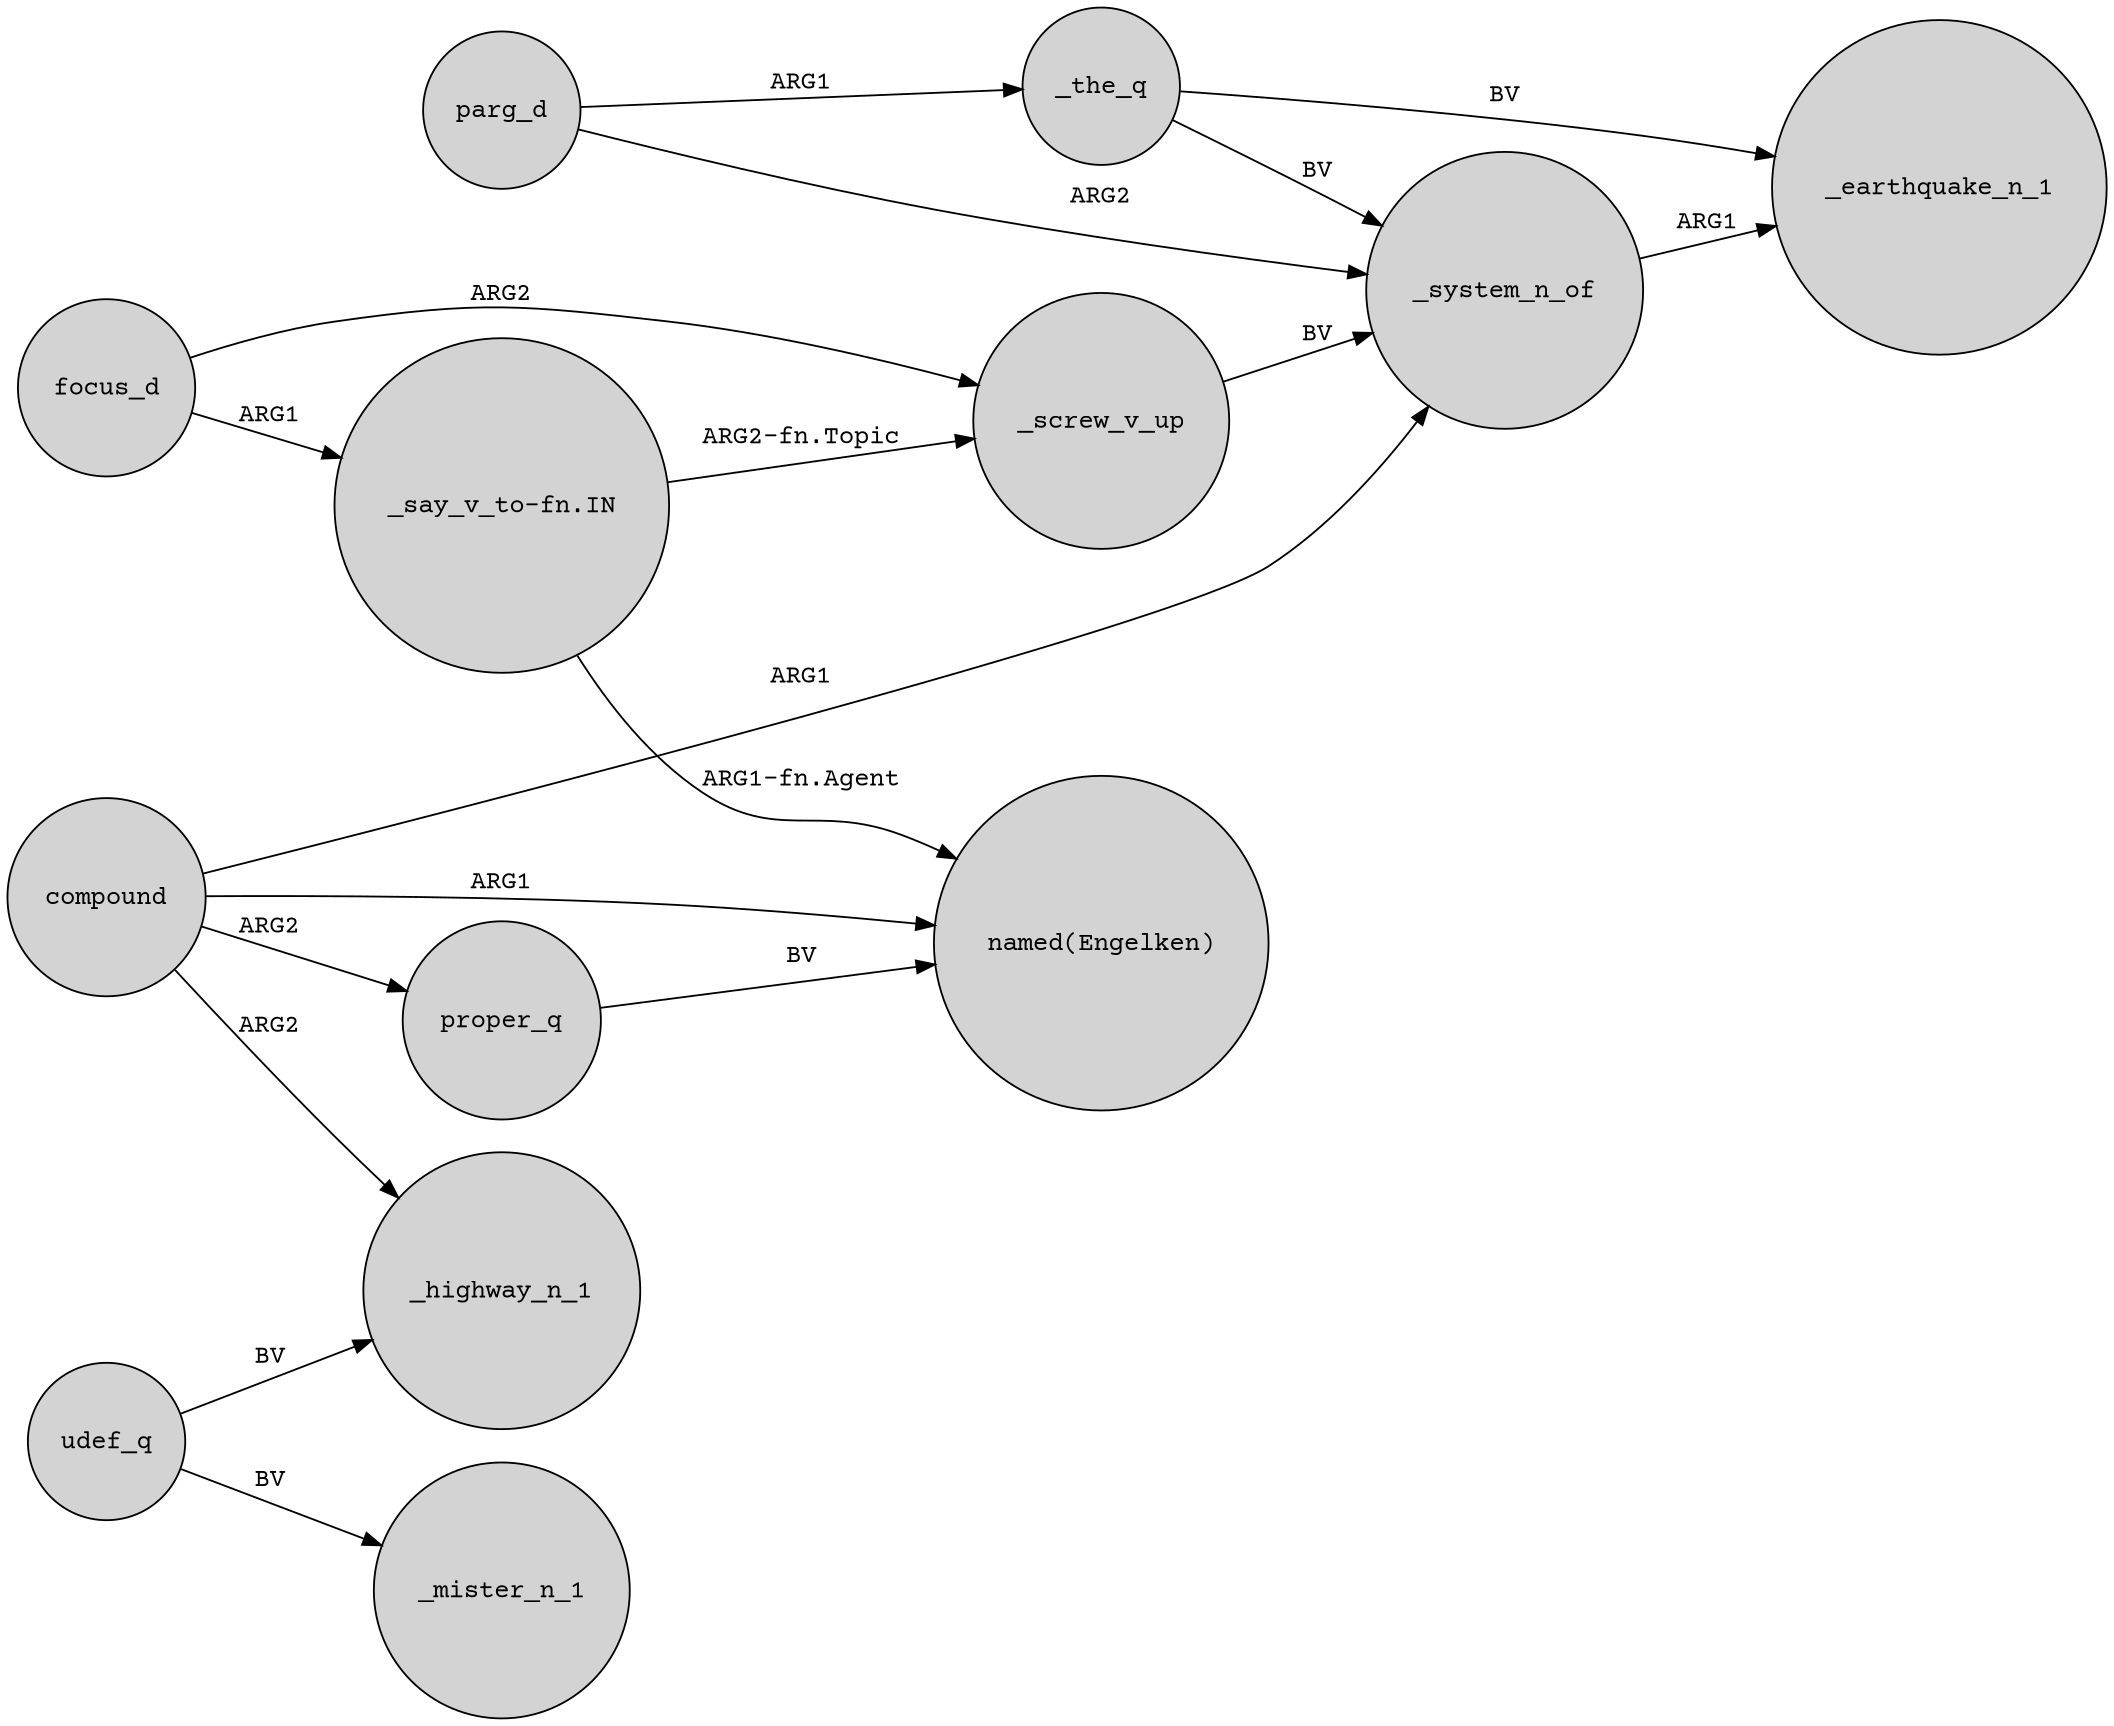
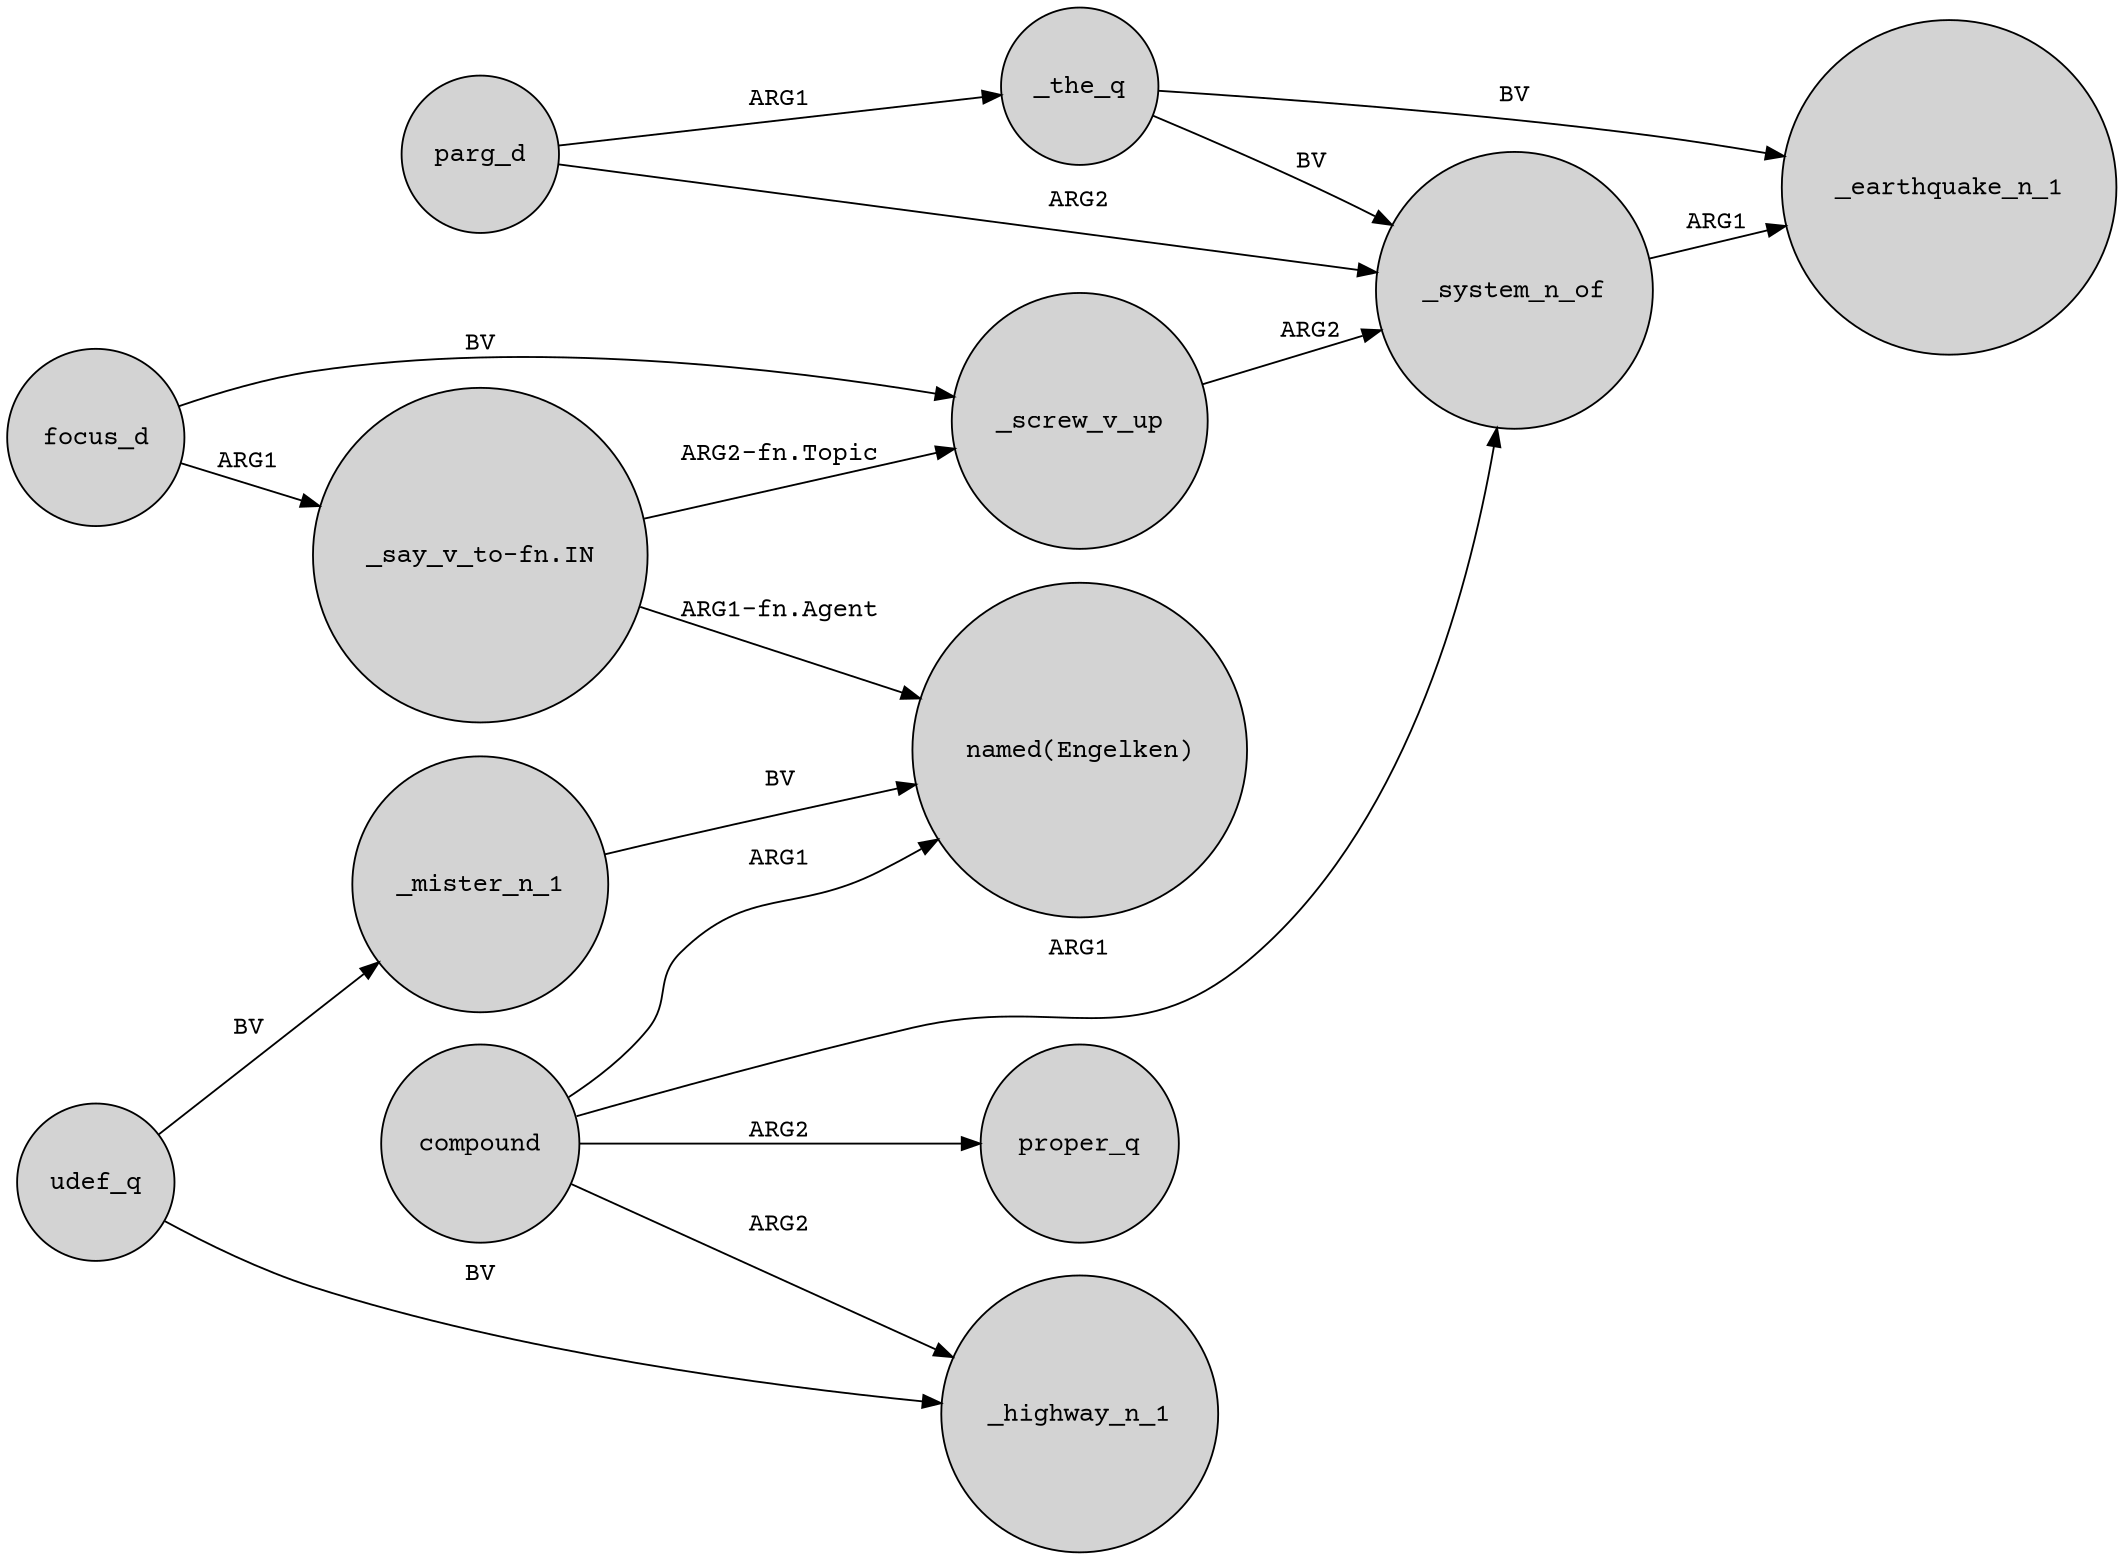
(502, 293) -> (480, 343)
(1317, 334) -> (1311, 330)
(759, 987) -> (751, 821)
